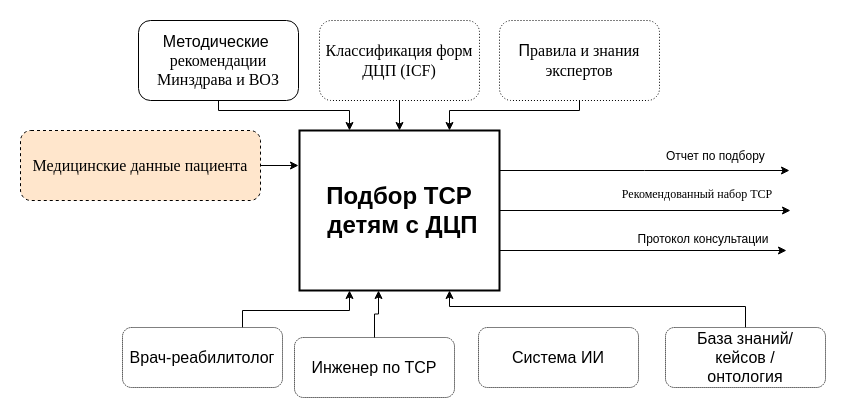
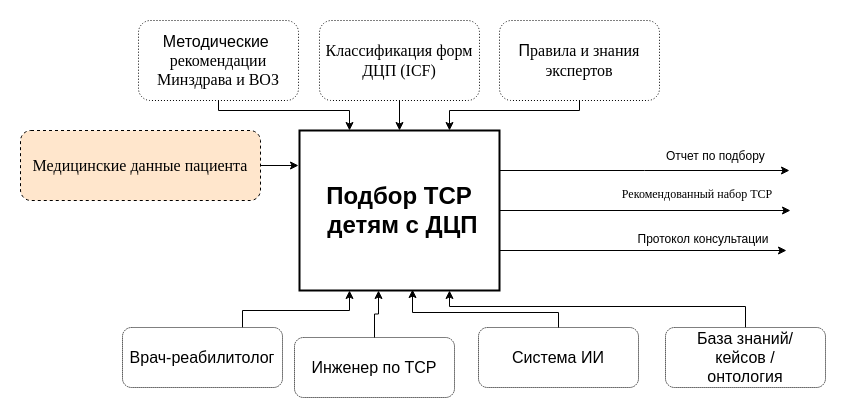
(219, 61) -> (219, 61)
none -> (486, 313)
